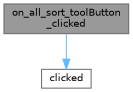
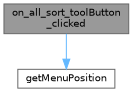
(66, 79) -> (66, 79)
